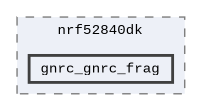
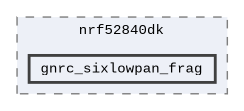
(101, 69) -> (122, 69)
